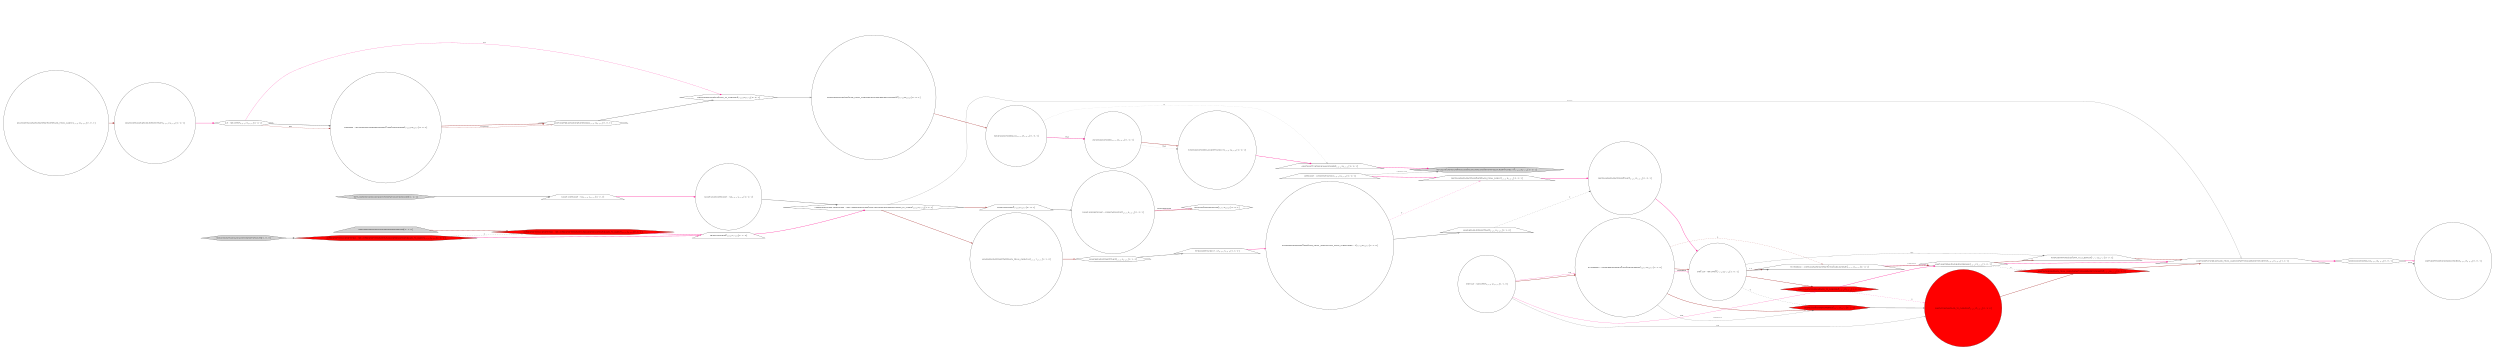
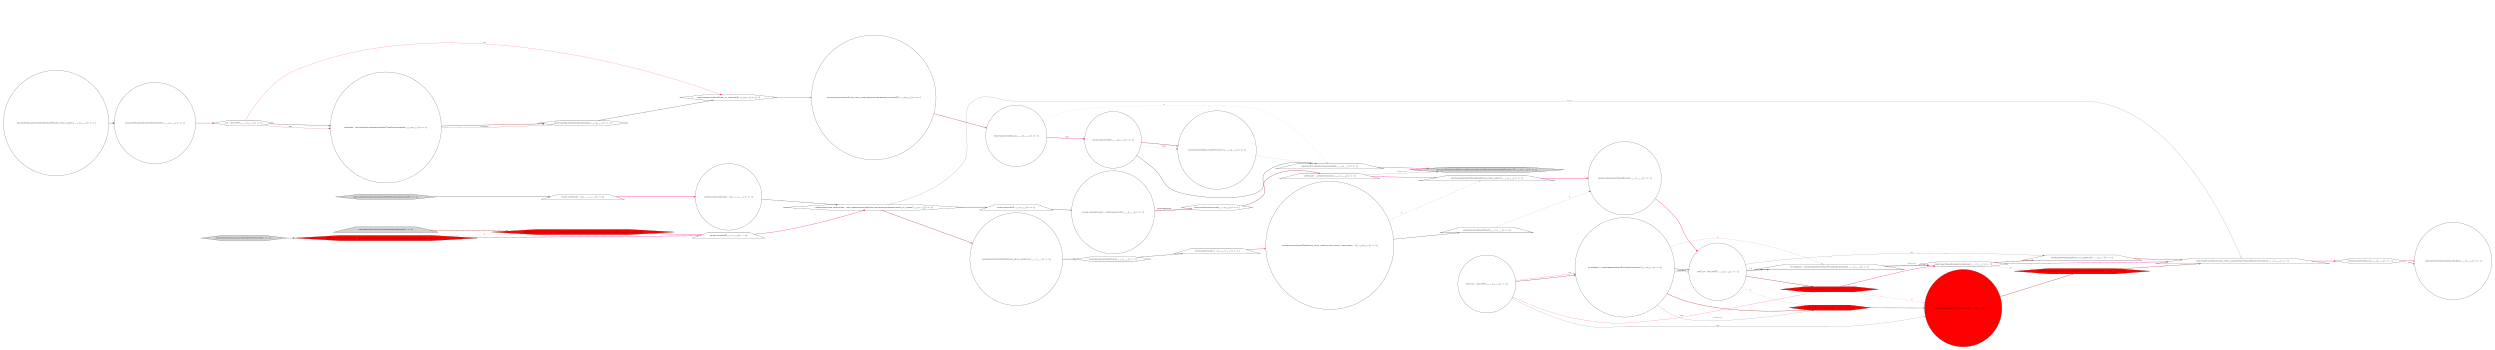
(1283, 159) -> (1283, 159)
none -> (1272, 176)
none -> (1227, 198)
